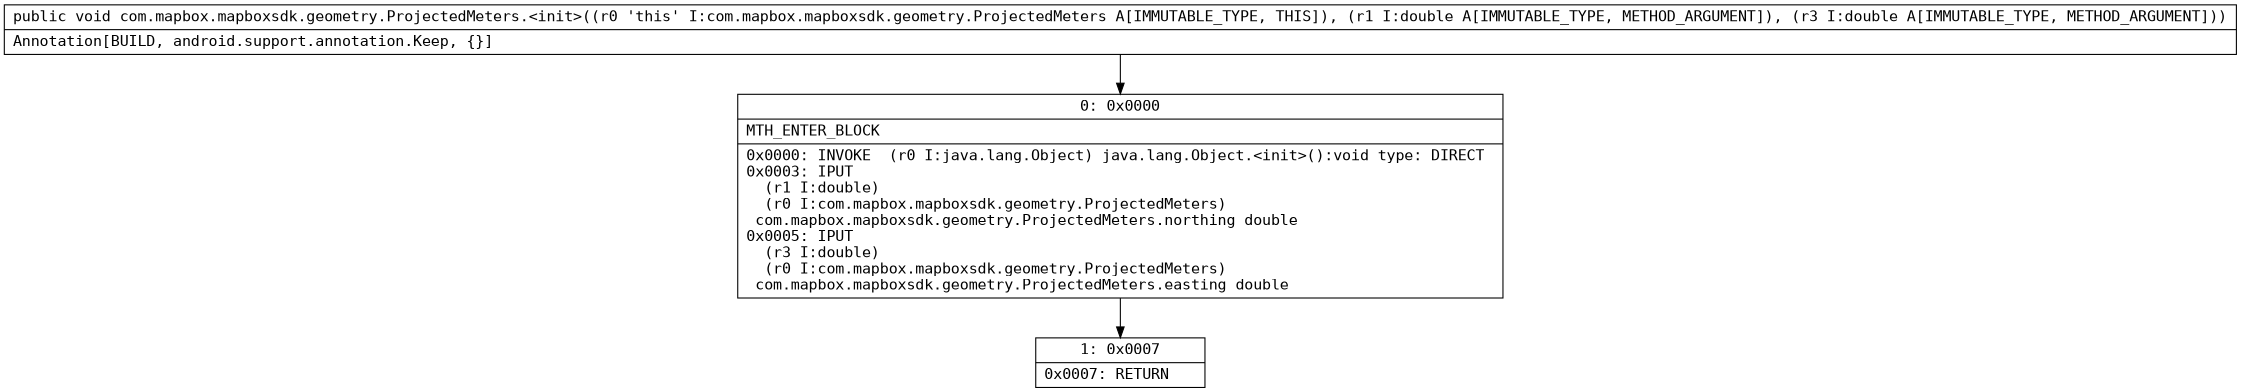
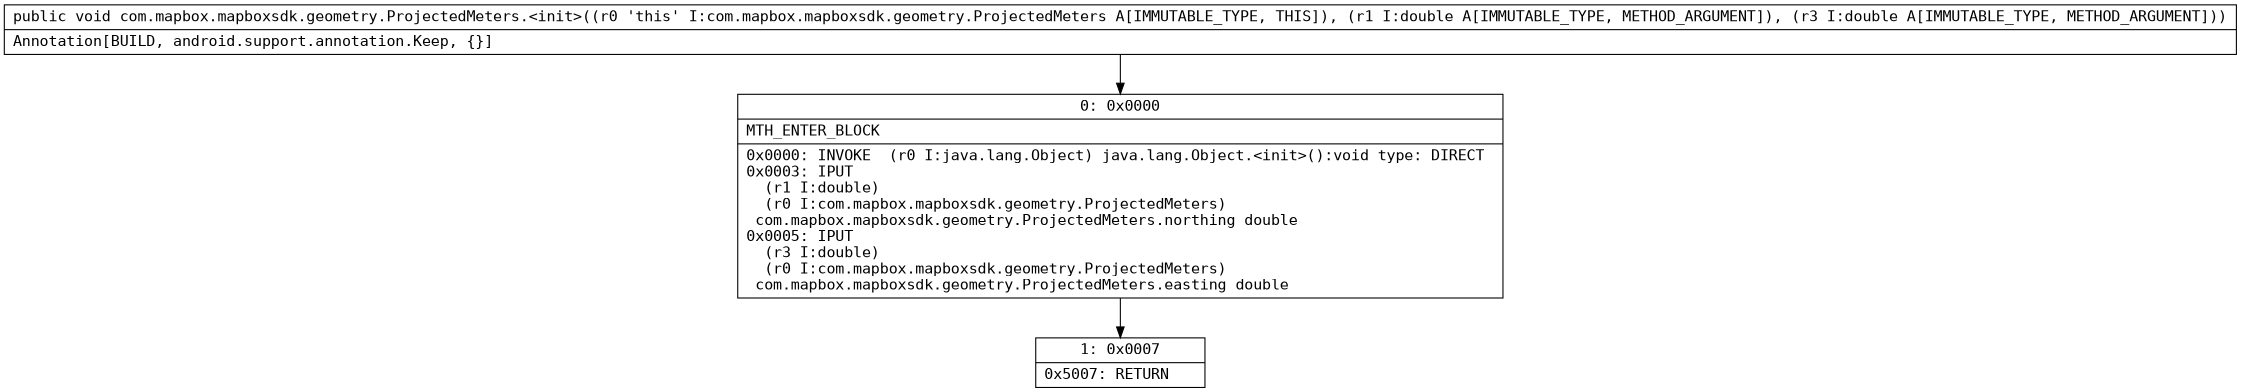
(1120, 375) -> (1120, 375)
